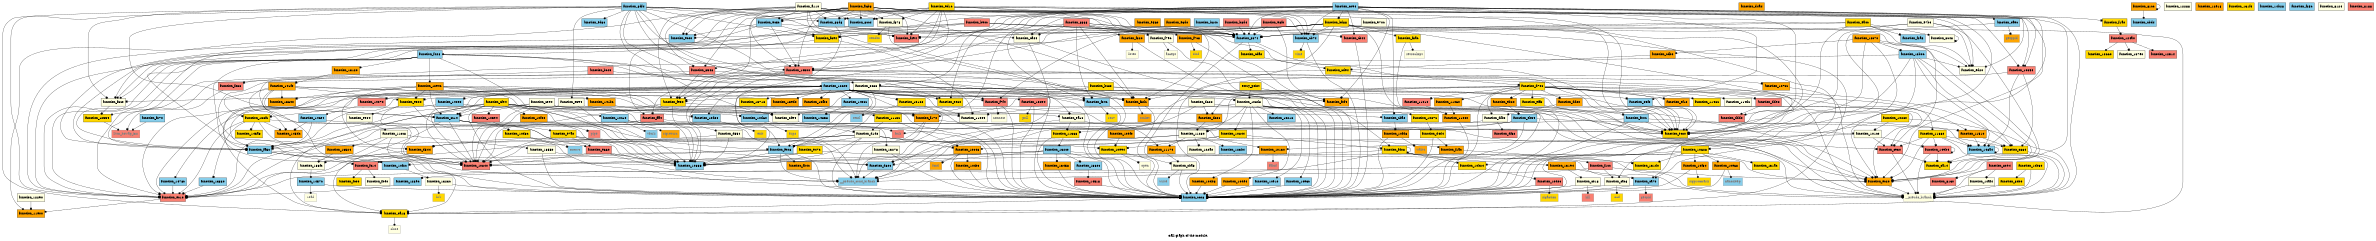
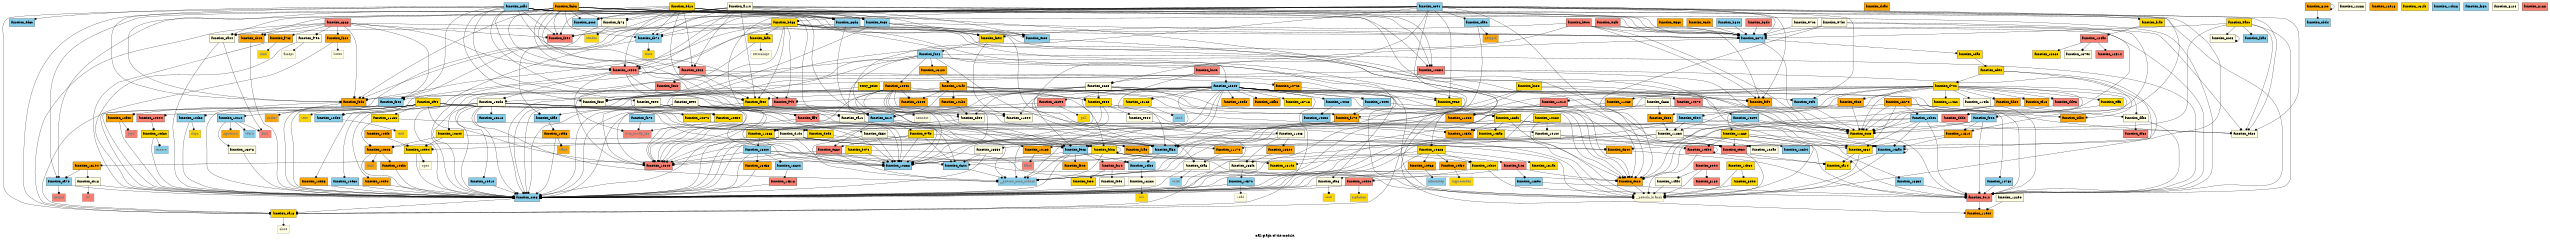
(1355, 38) -> (251, 38)
(1501, 62) -> (2113, 88)
(2022, 132) -> (1865, 142)
none -> (298, 194)
